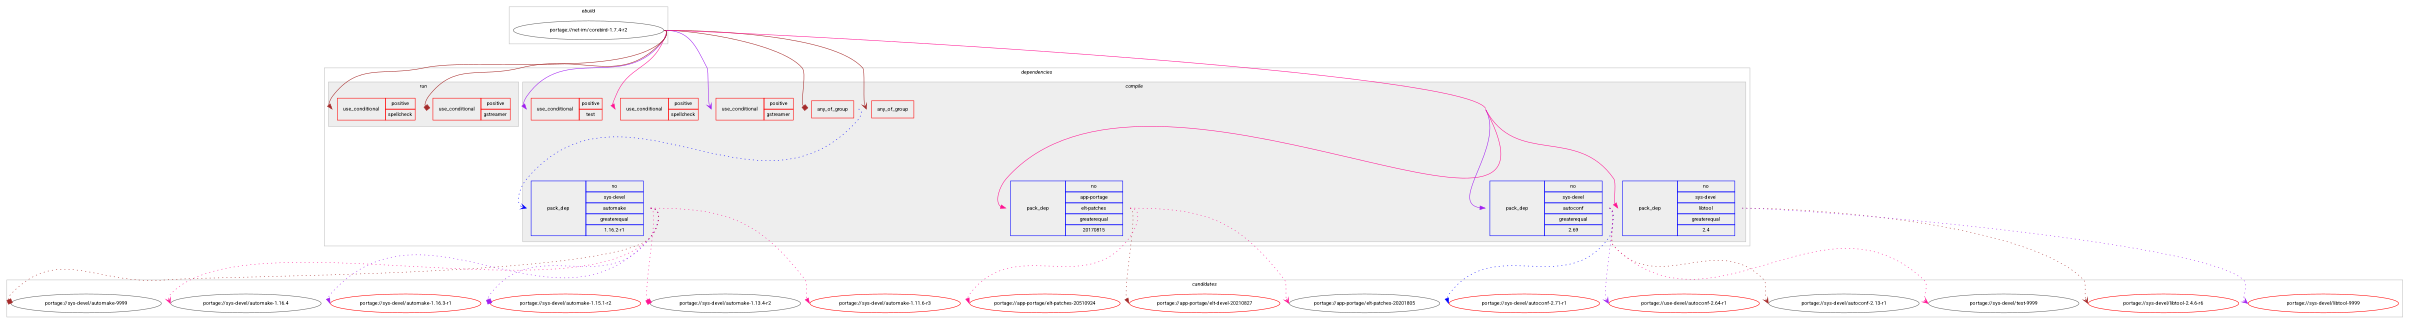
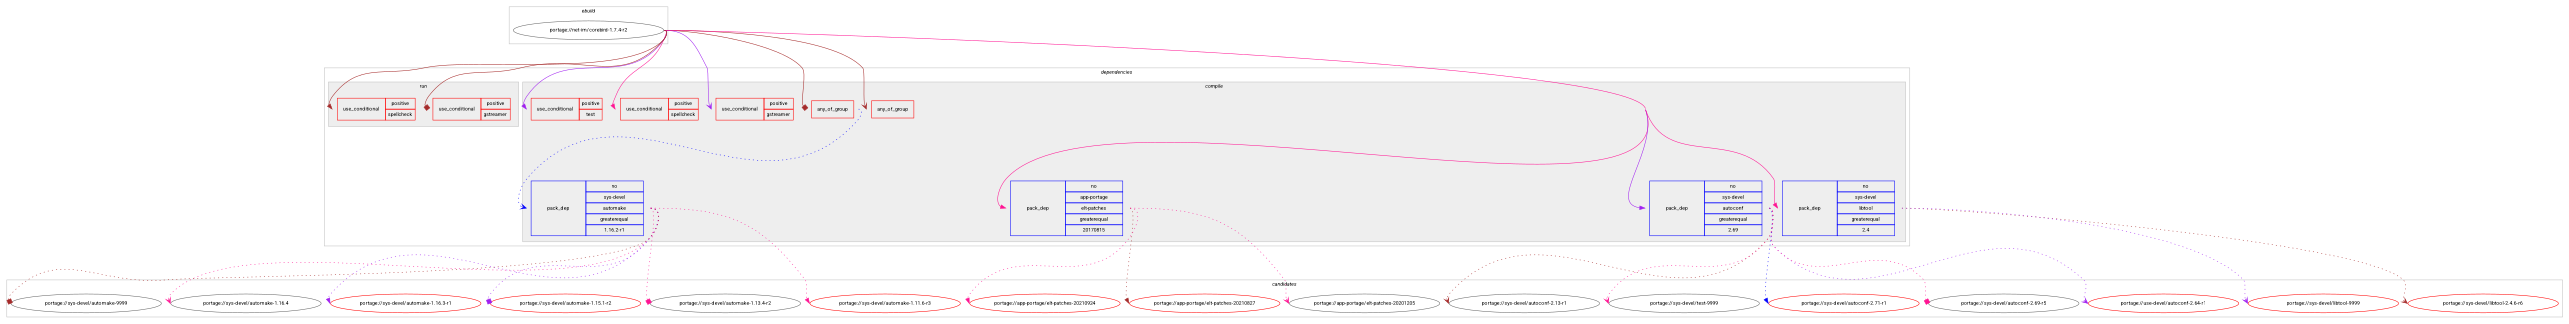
(1045, 303) -> (1045, 303)
(1205, 303) -> (1205, 303)
(1365, 303) -> (1365, 303)
none -> (2004, 303)
